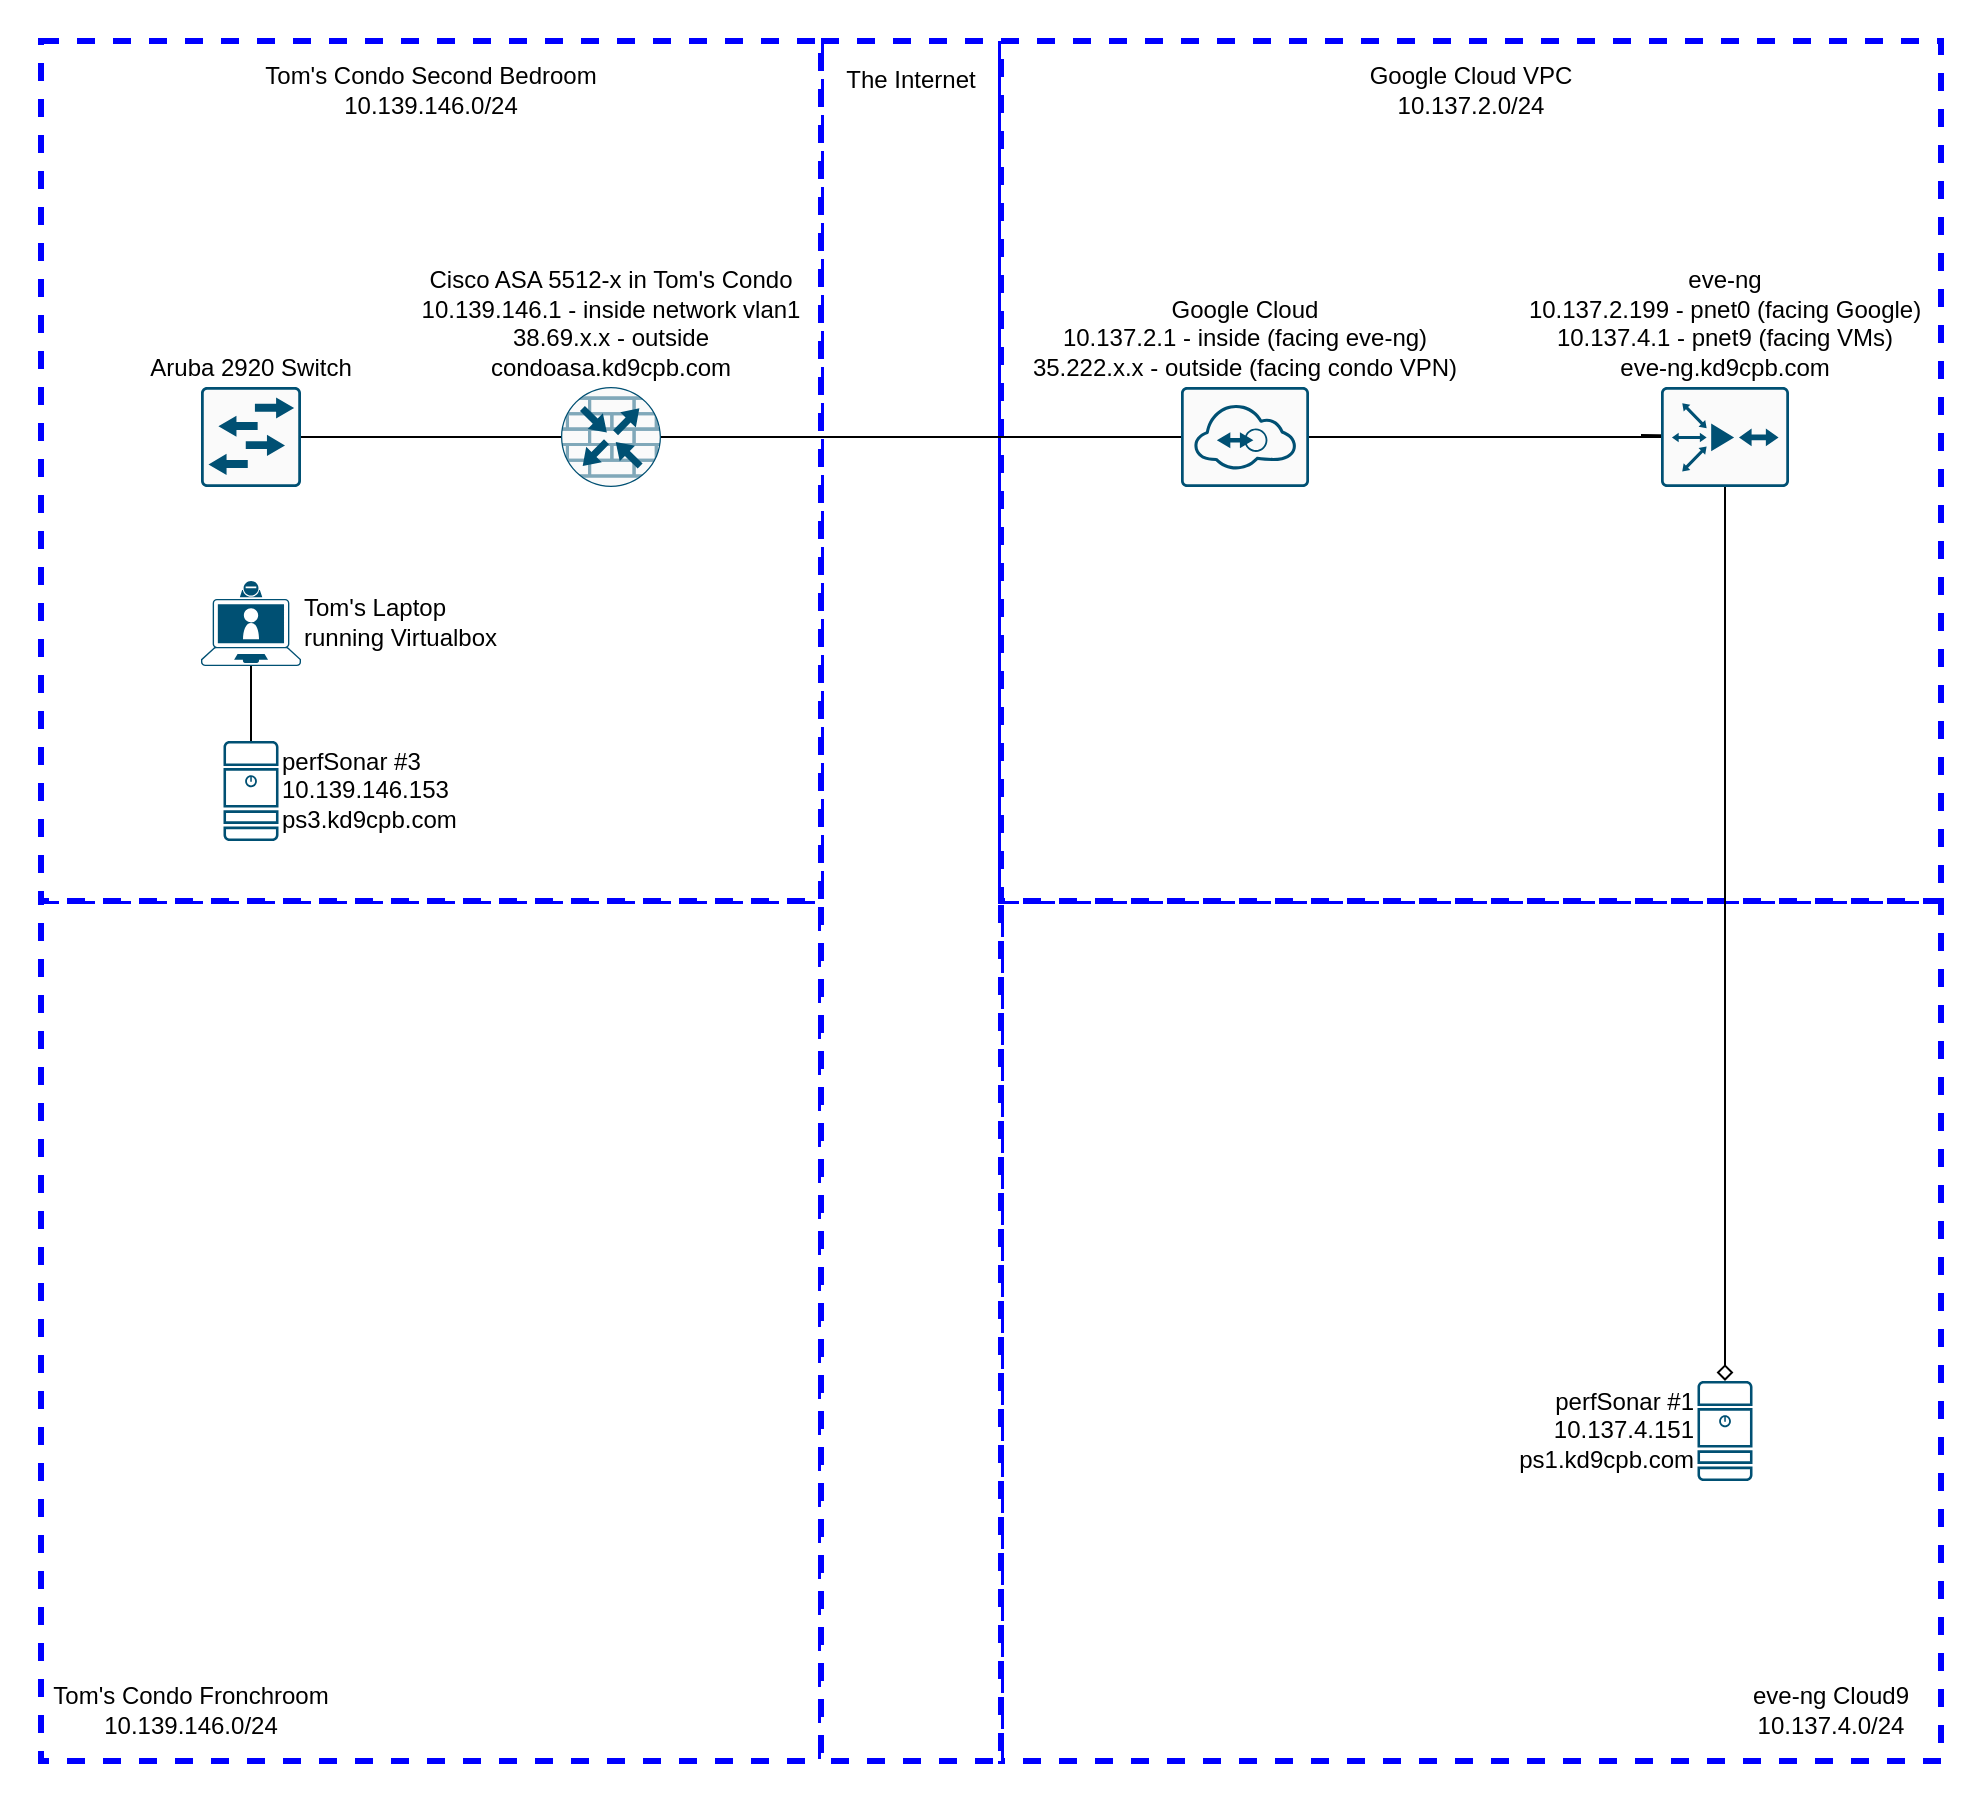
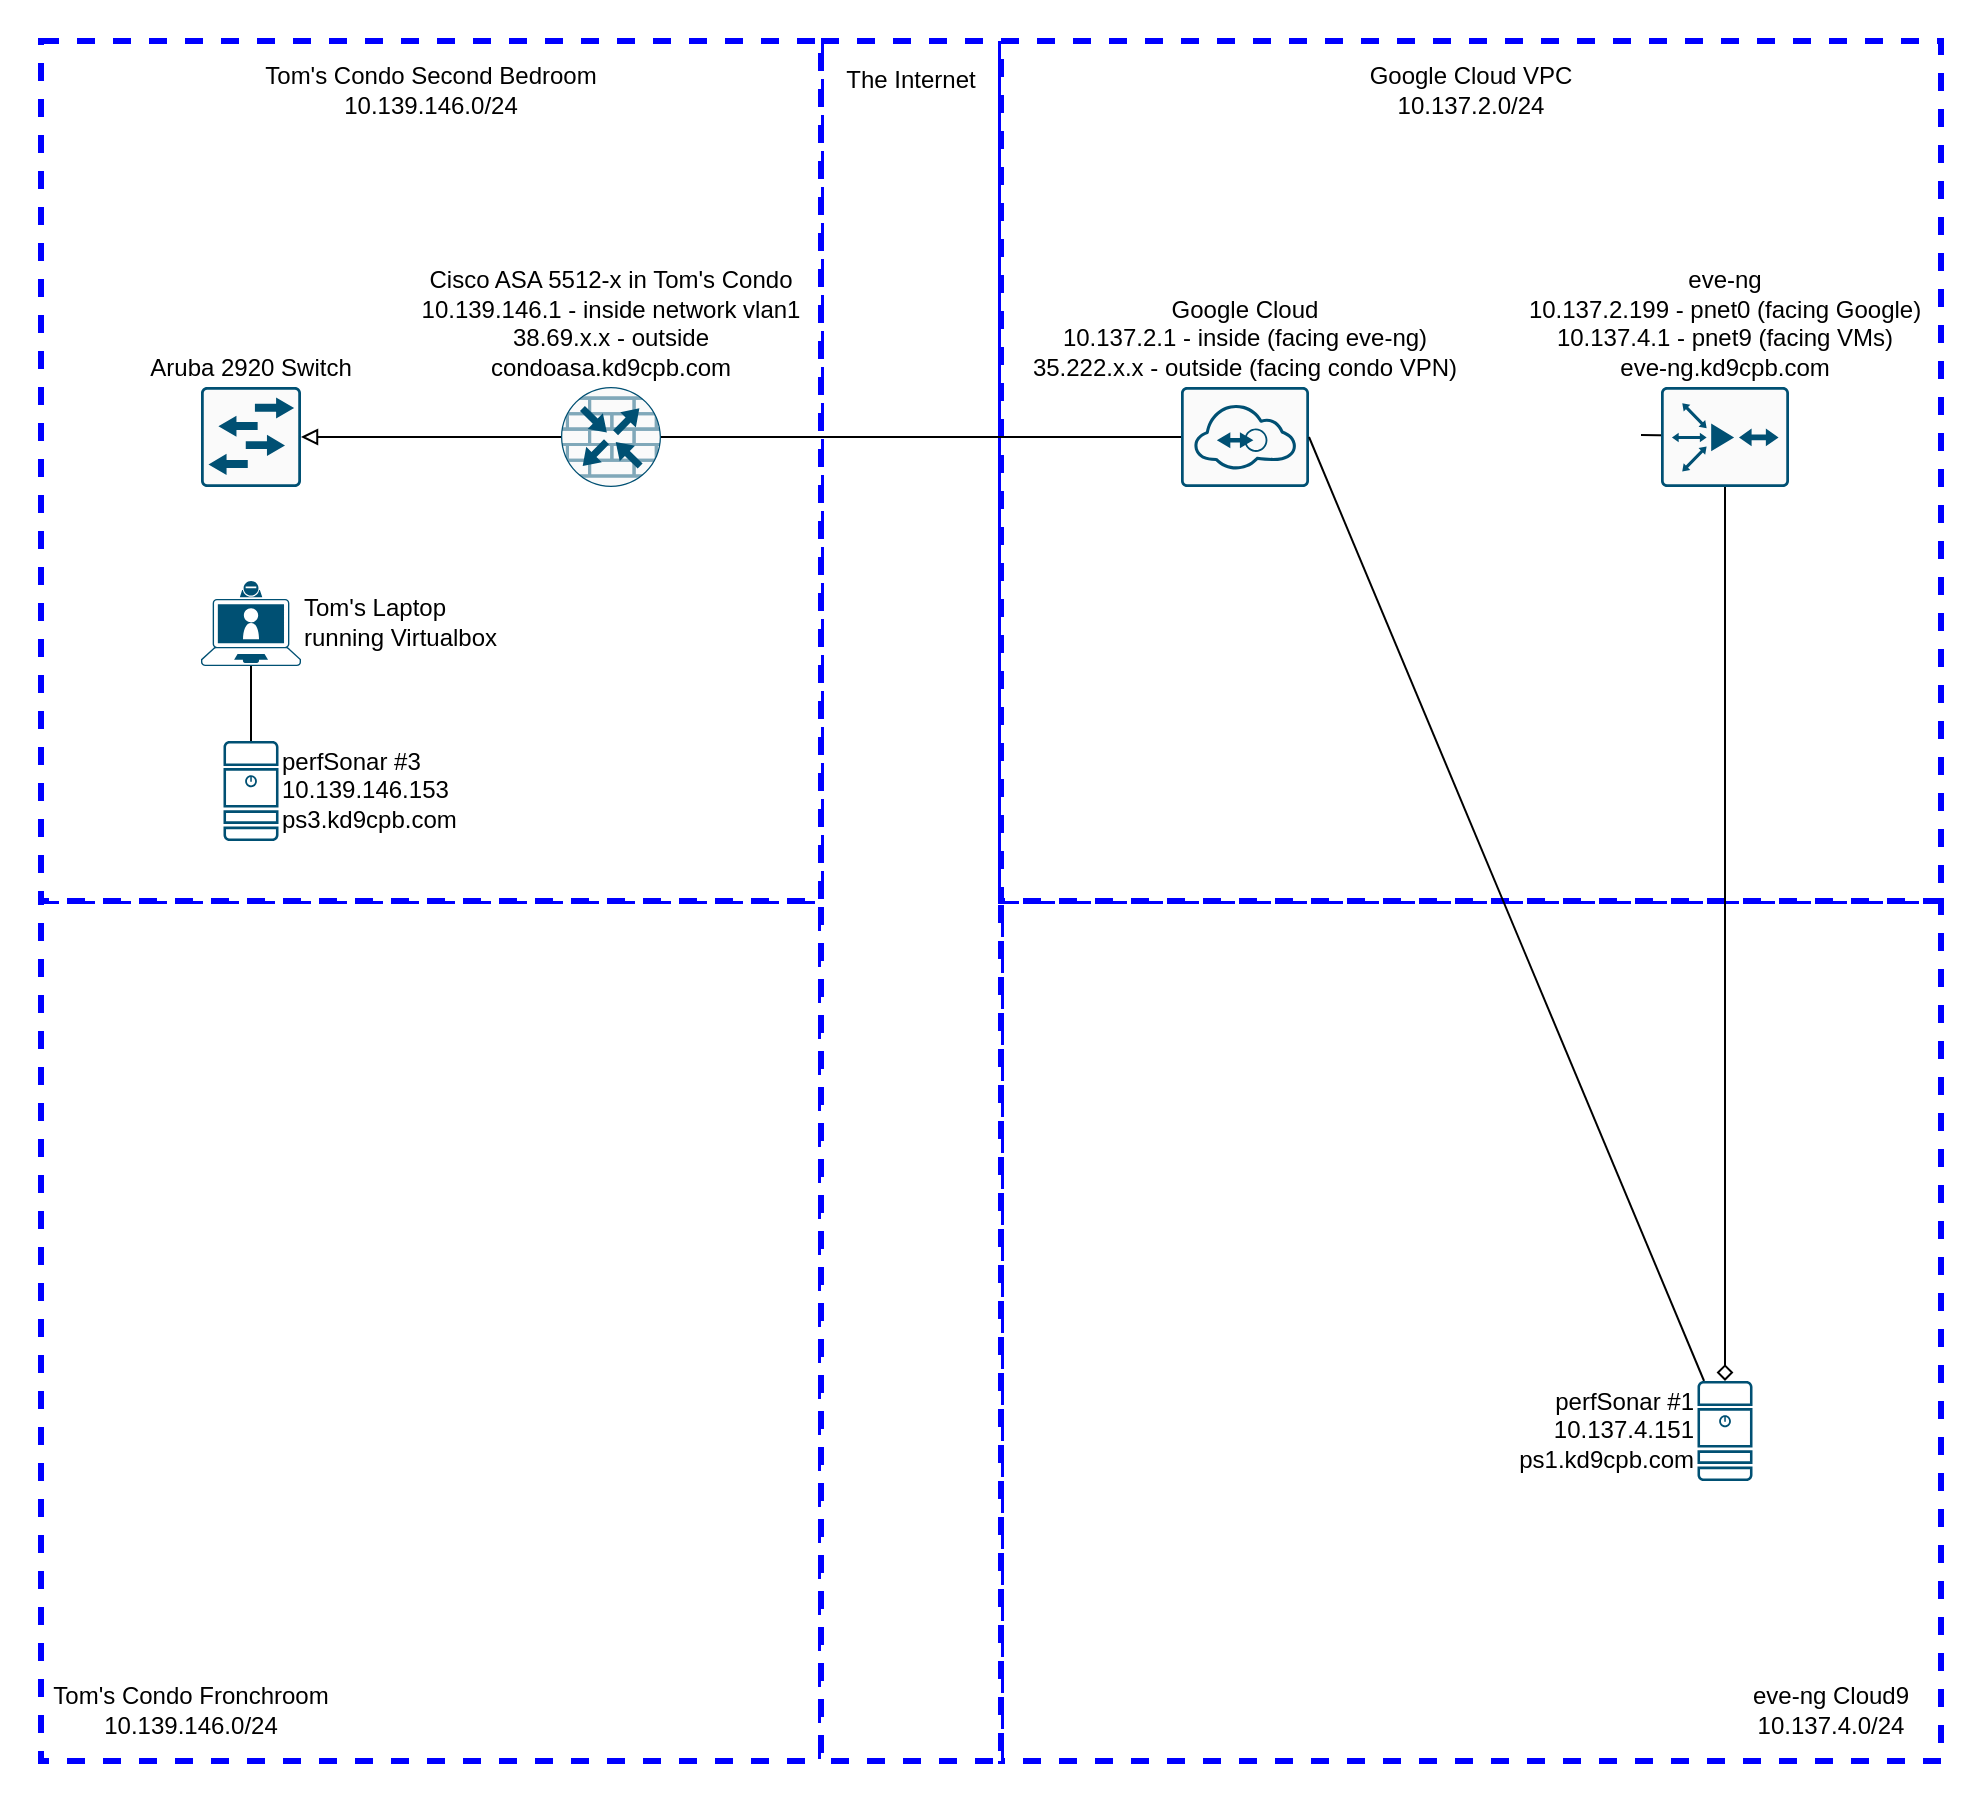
(310, 437) -> (318, 437)
(1474, 437) -> (1506, 909)
